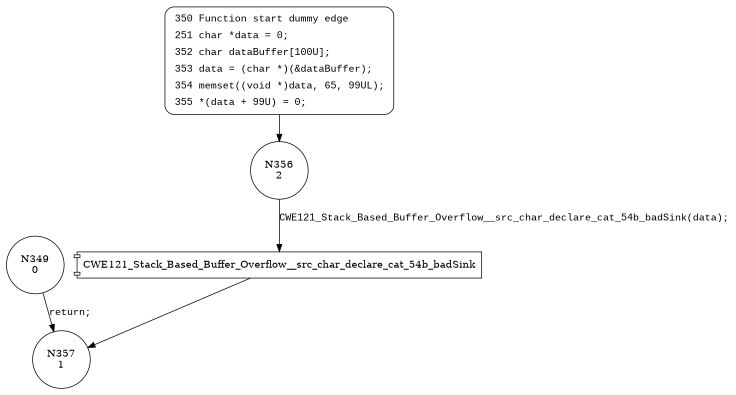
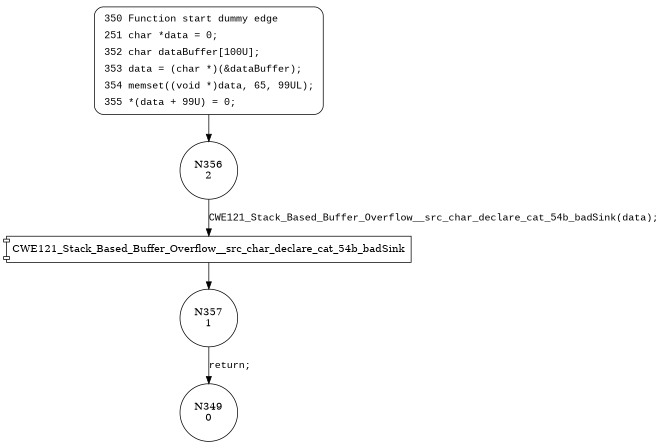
(47, 309) -> (209, 362)
